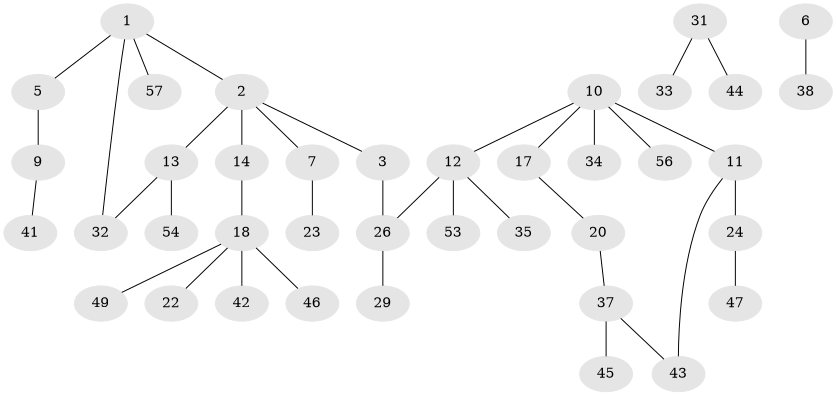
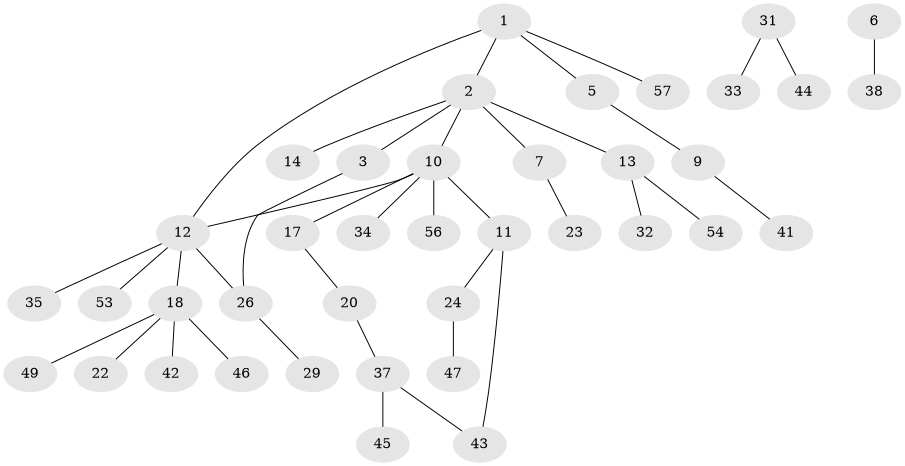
(113, 127) -> (322, 102)
none -> (451, 127)
(242, 198) -> (179, 268)
